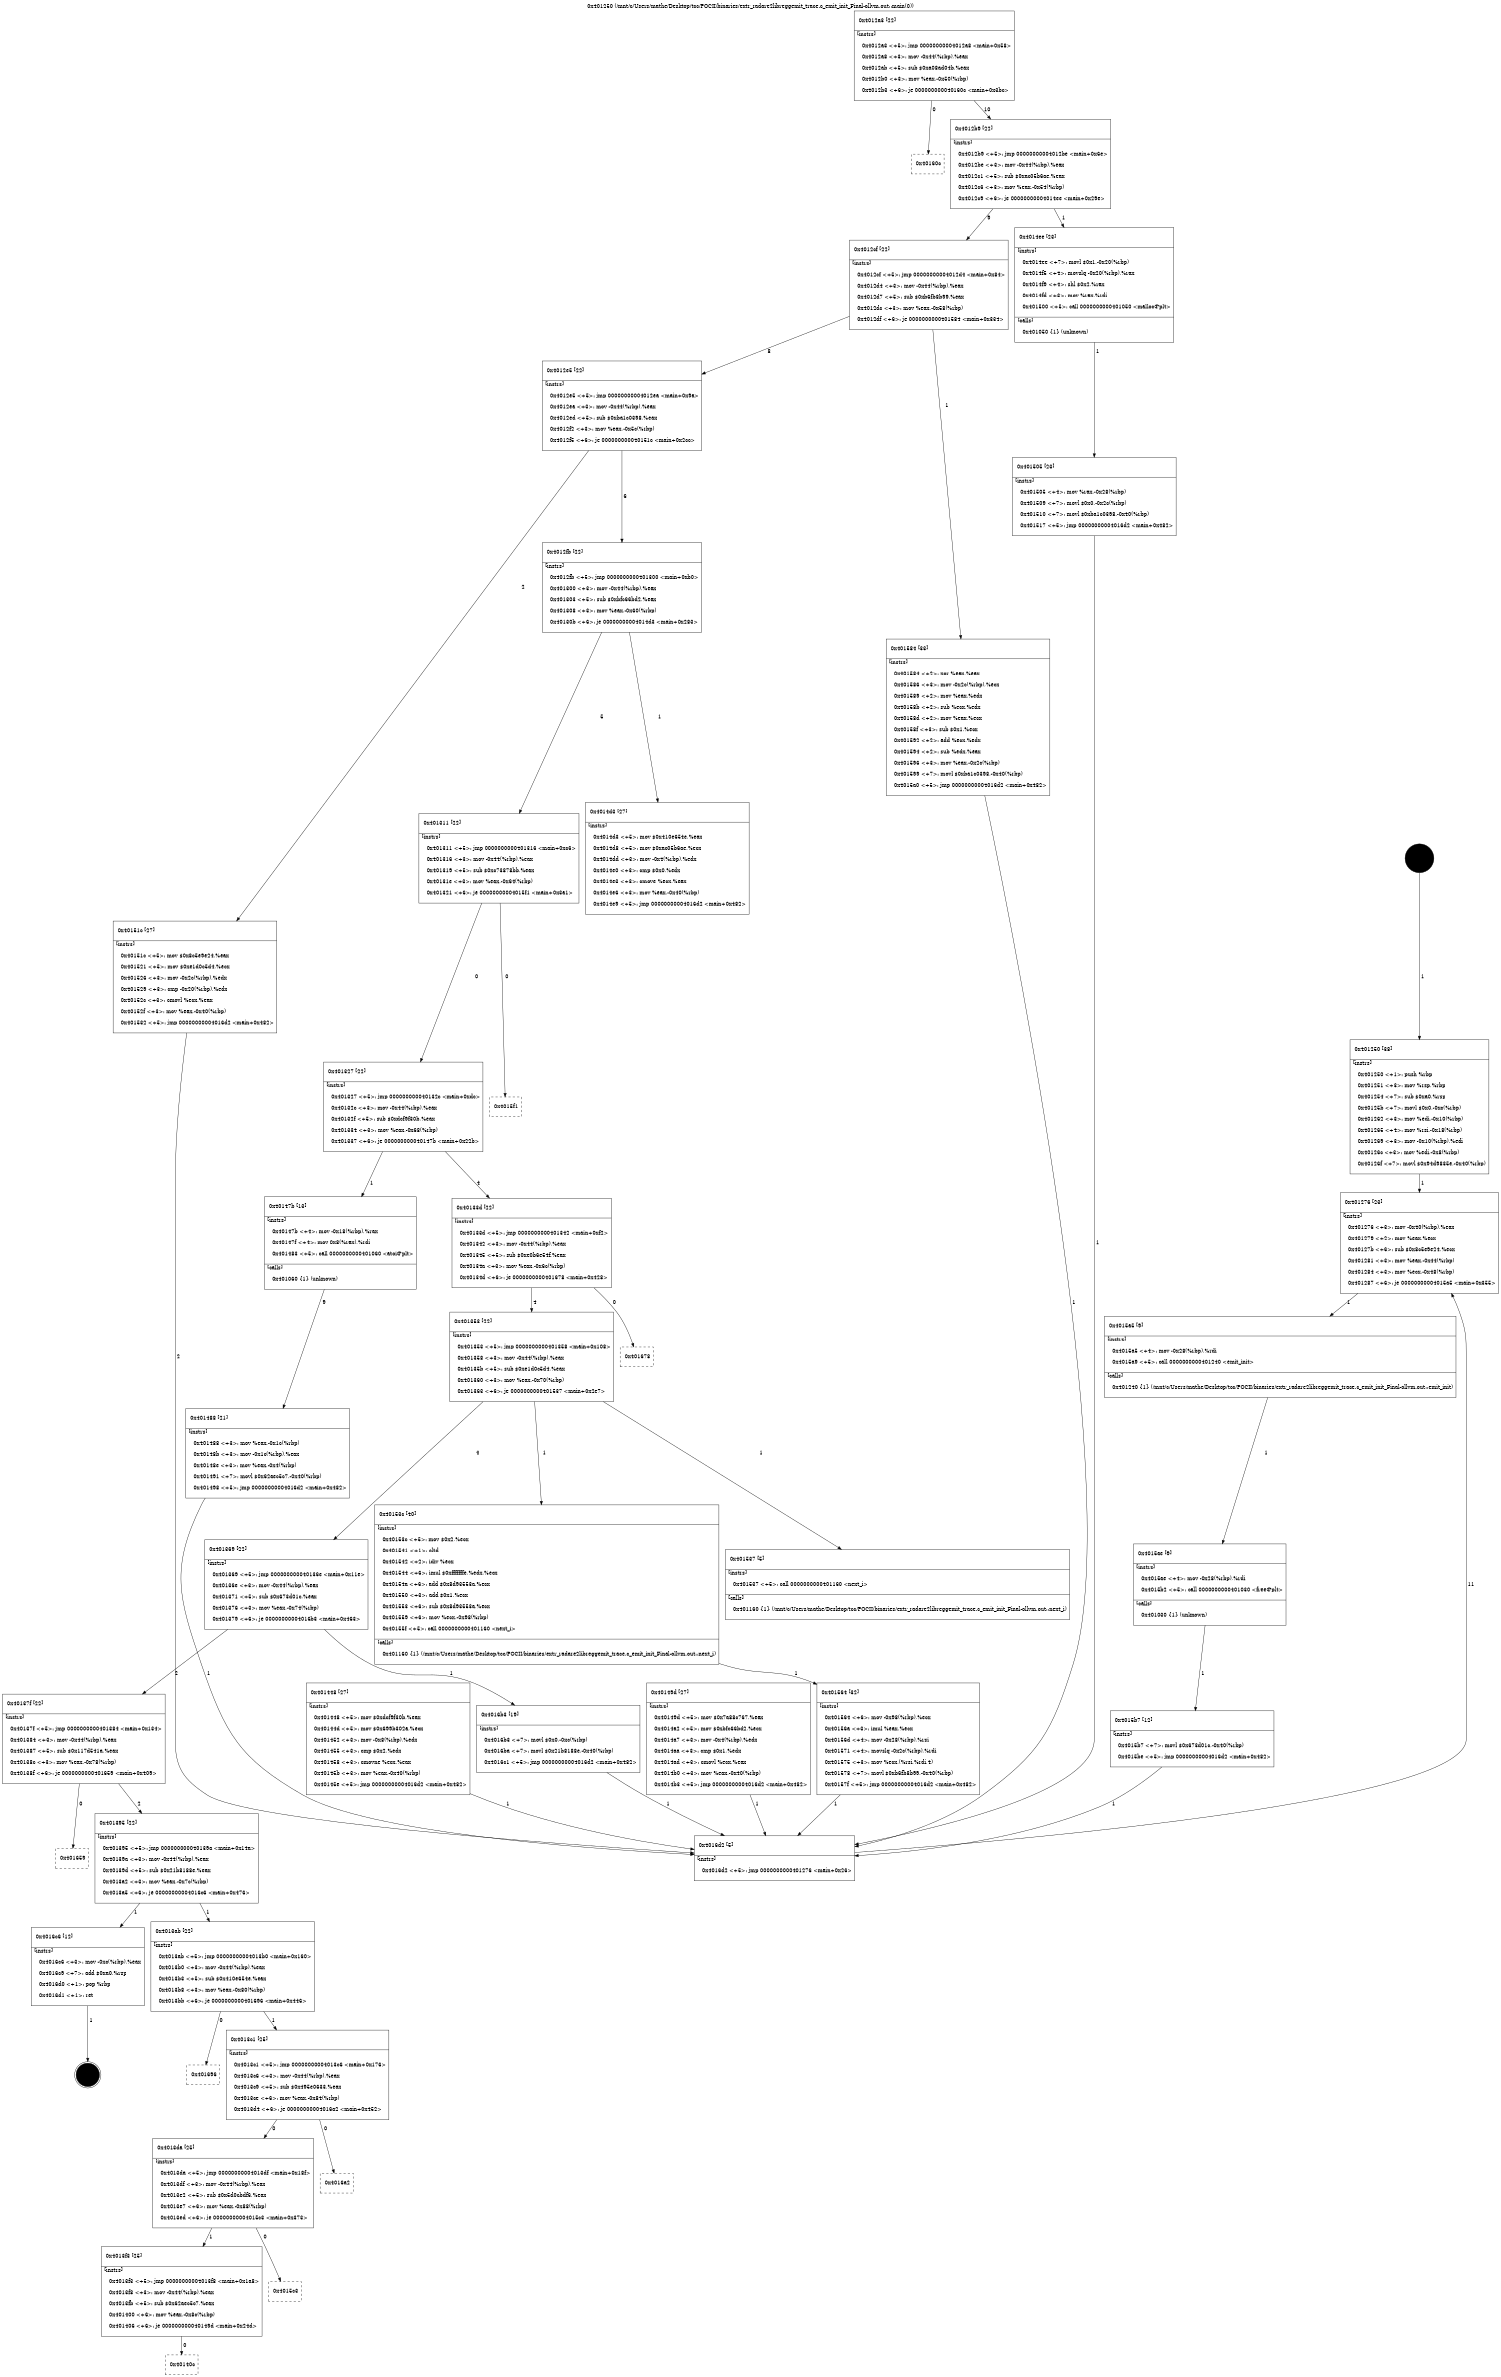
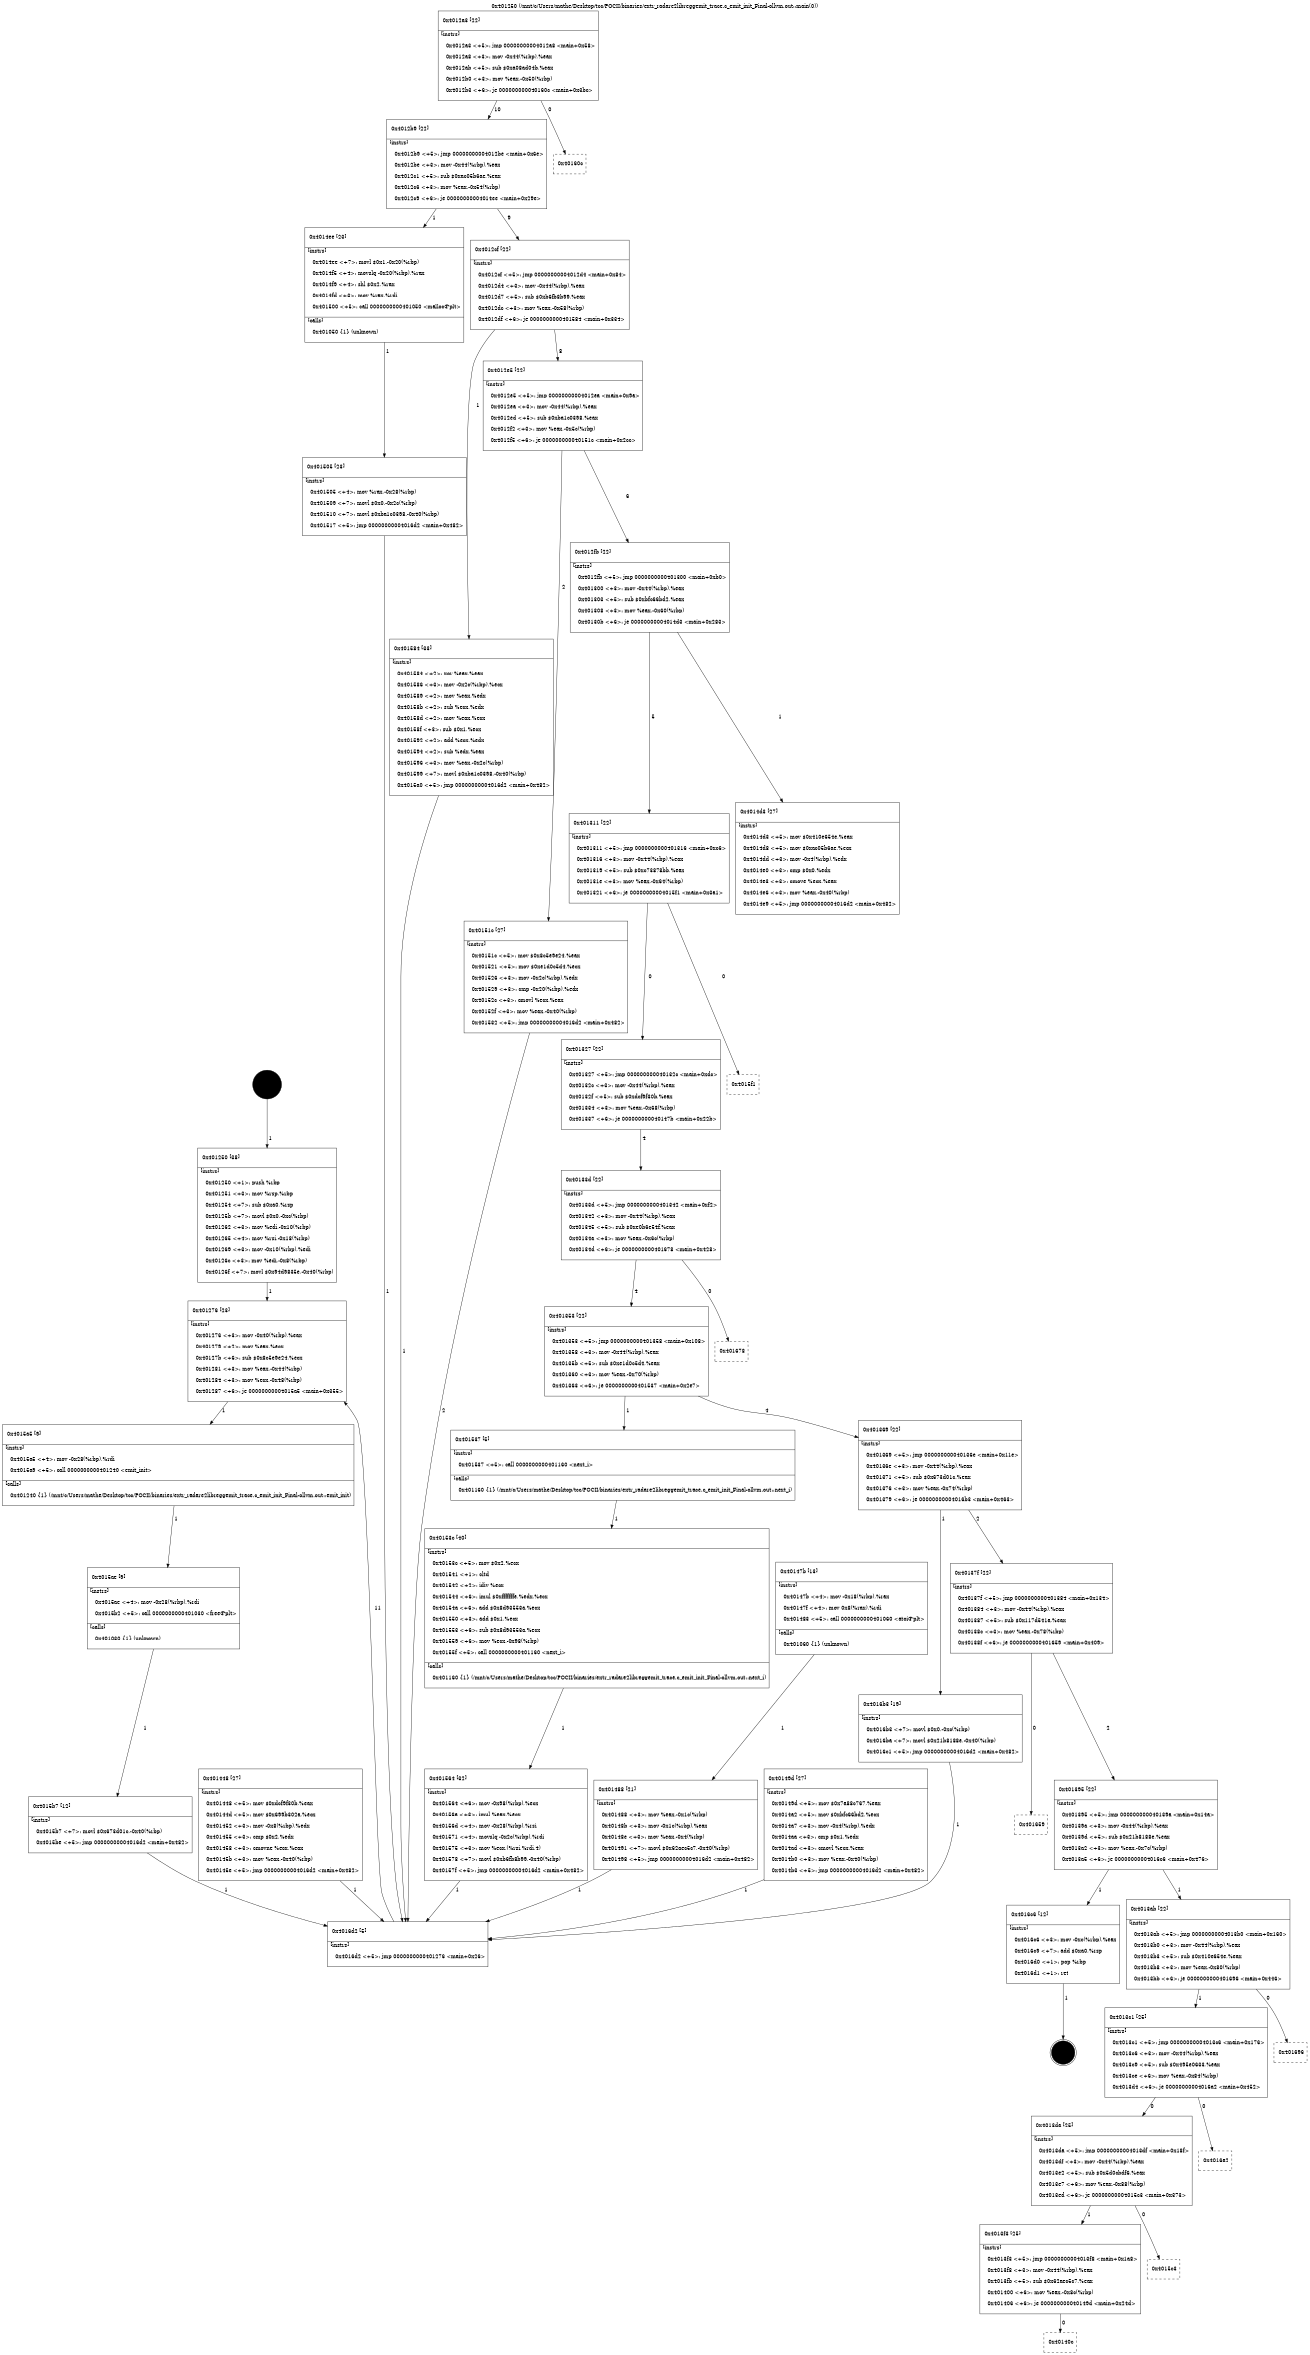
(373, 1173) -> none
(323, 1303) -> (782, 1728)
(538, 1451) -> (614, 1513)
